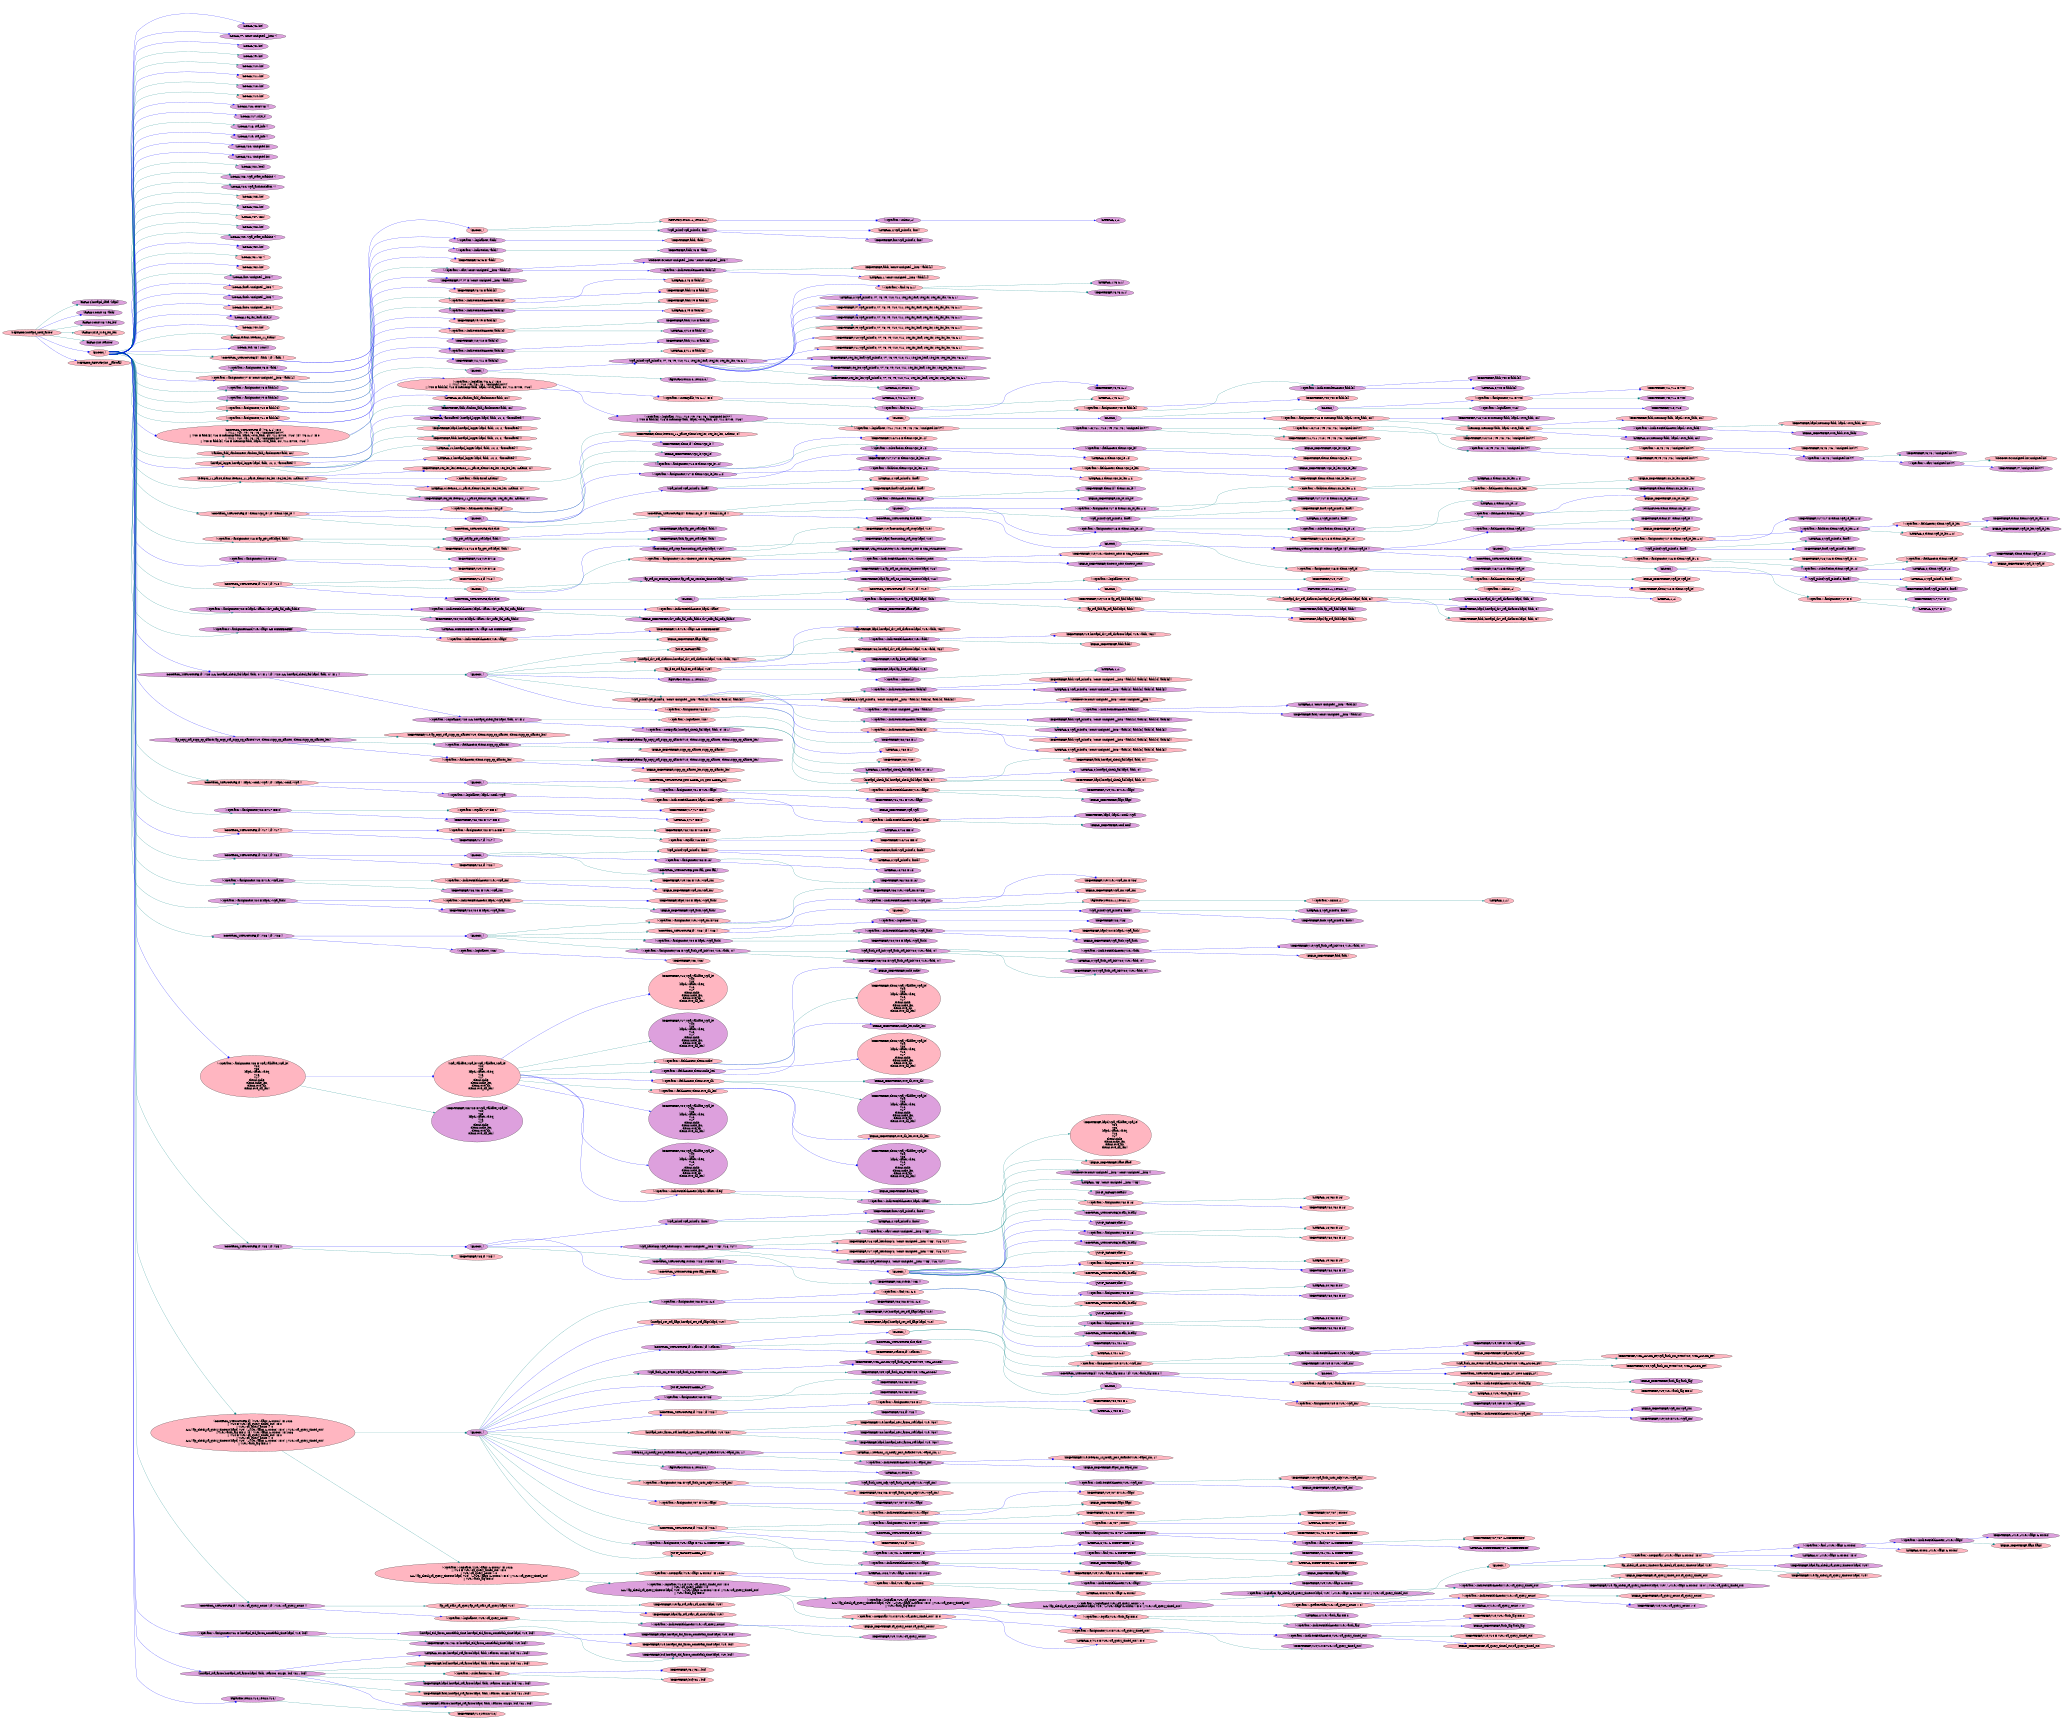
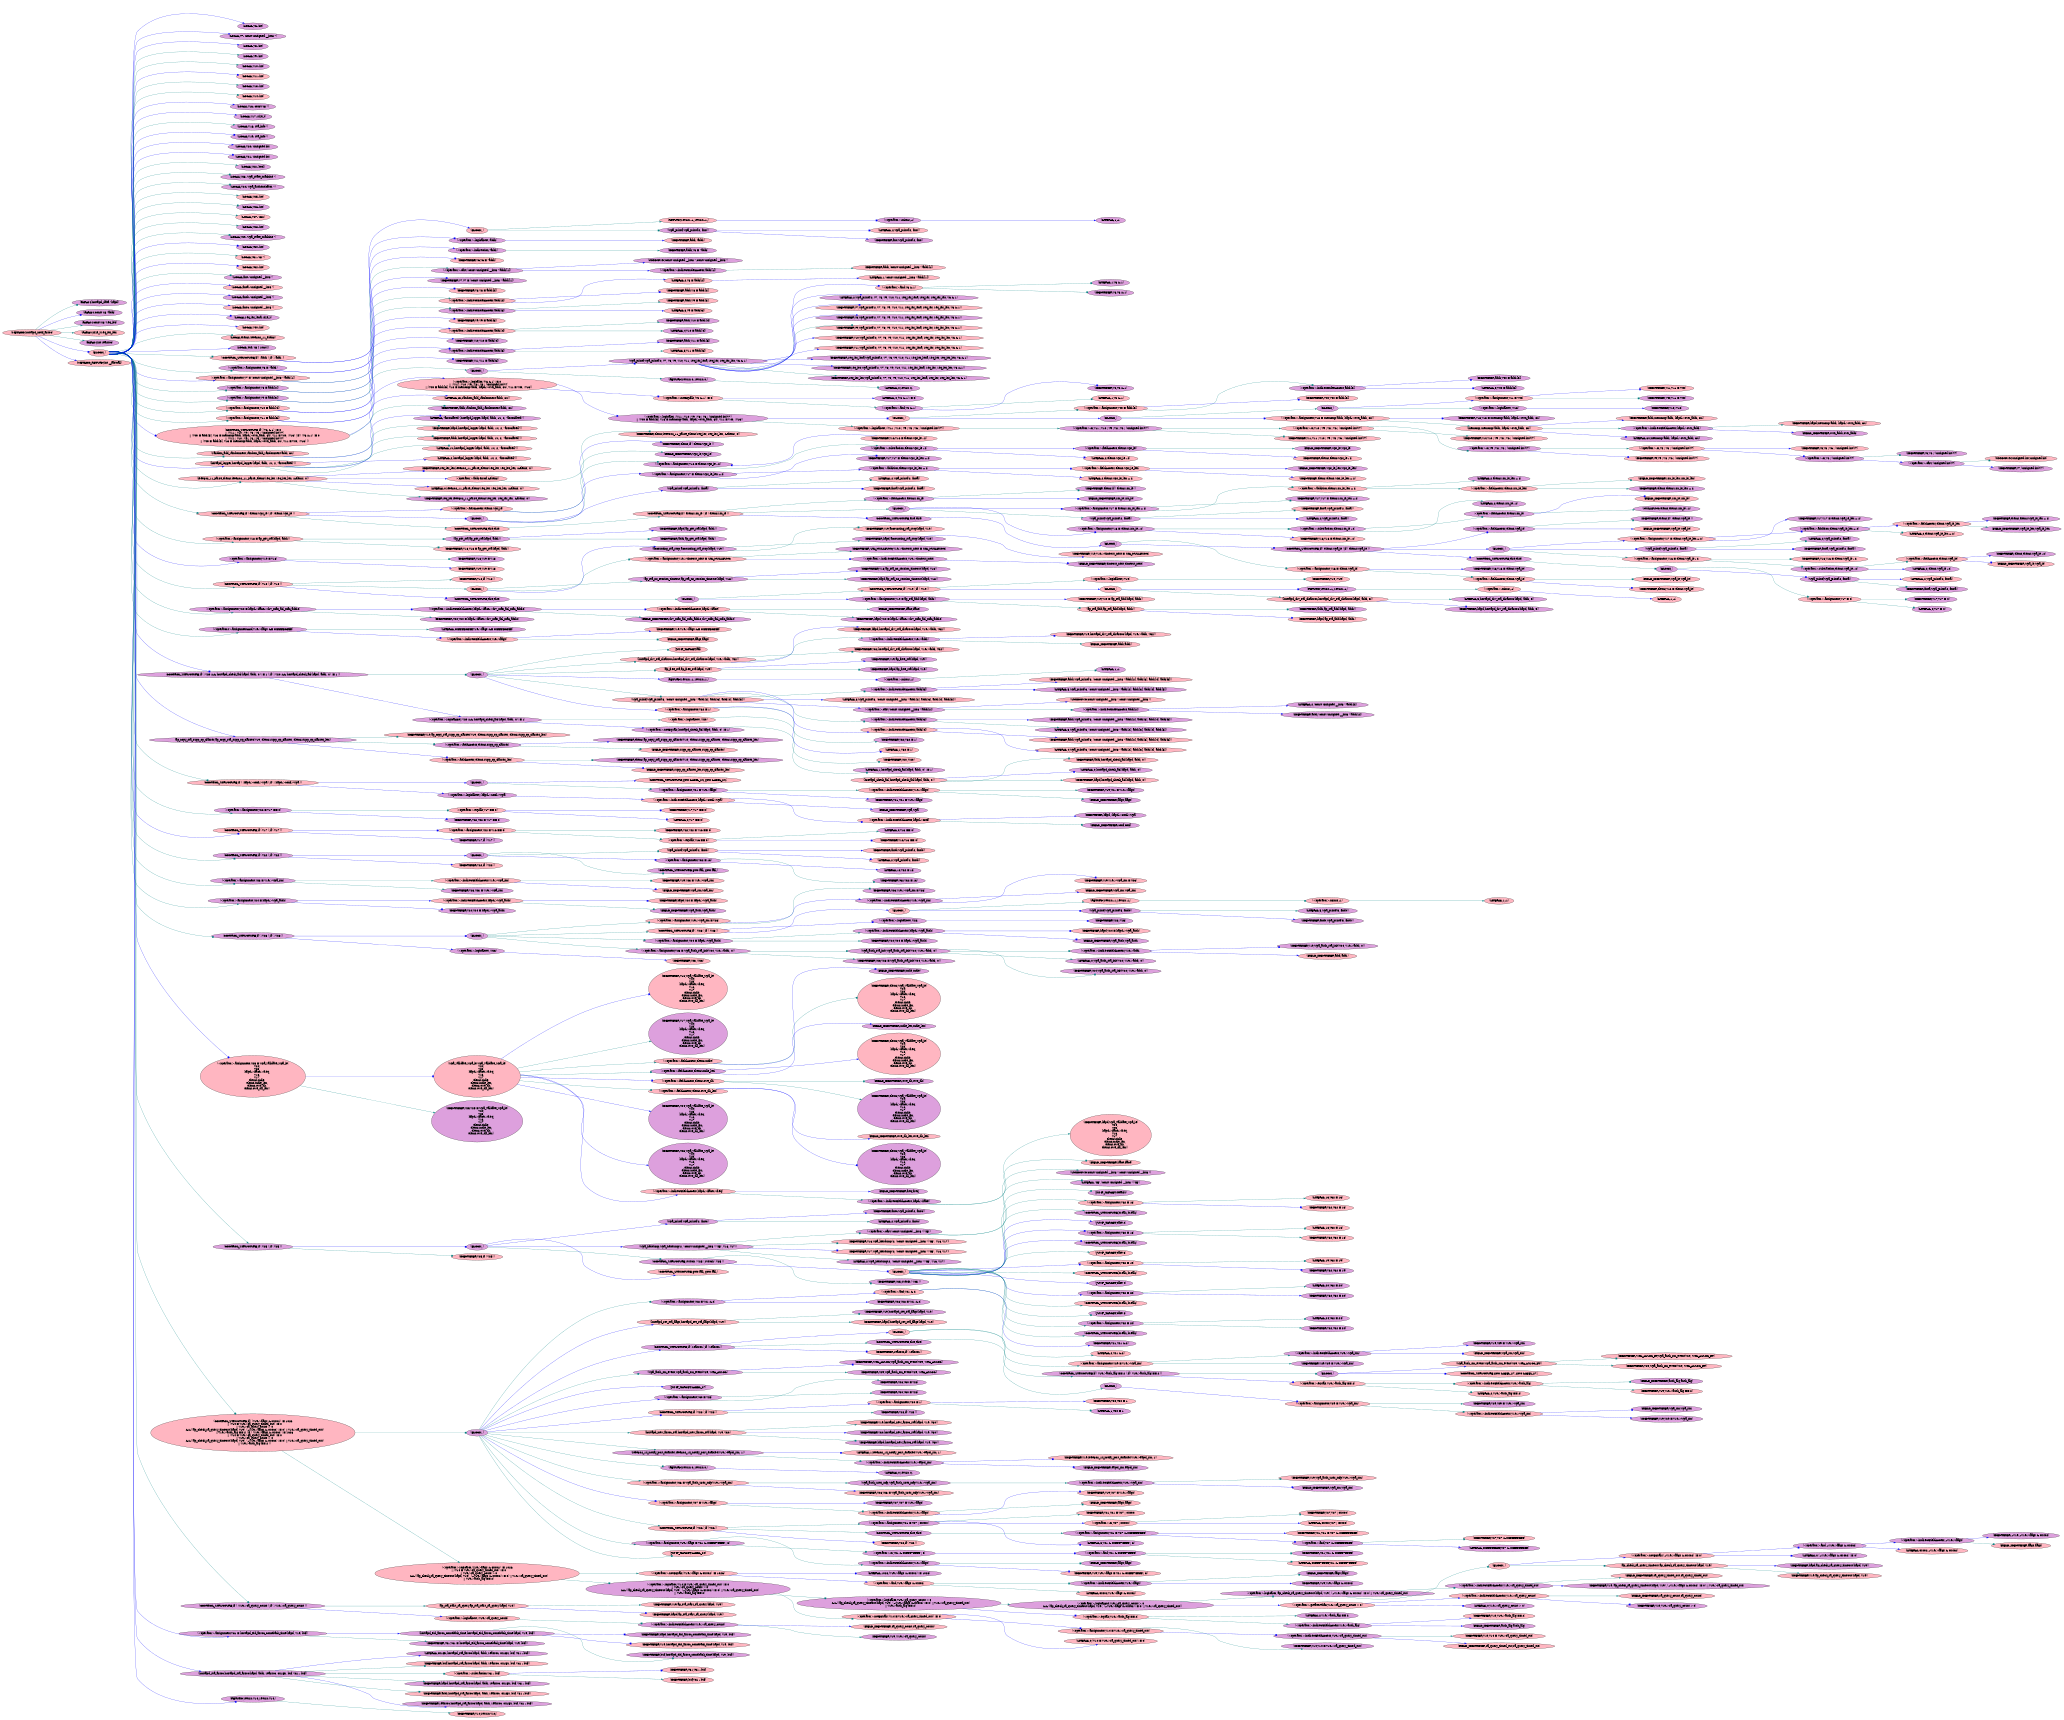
(792, 274) -> (784, 279)
(791, 460) -> (799, 441)
(1002, 557) -> (1004, 546)
none -> (899, 619)
(1499, 619) -> none
(792, 764) -> none
(1005, 1548) -> (1005, 1536)
